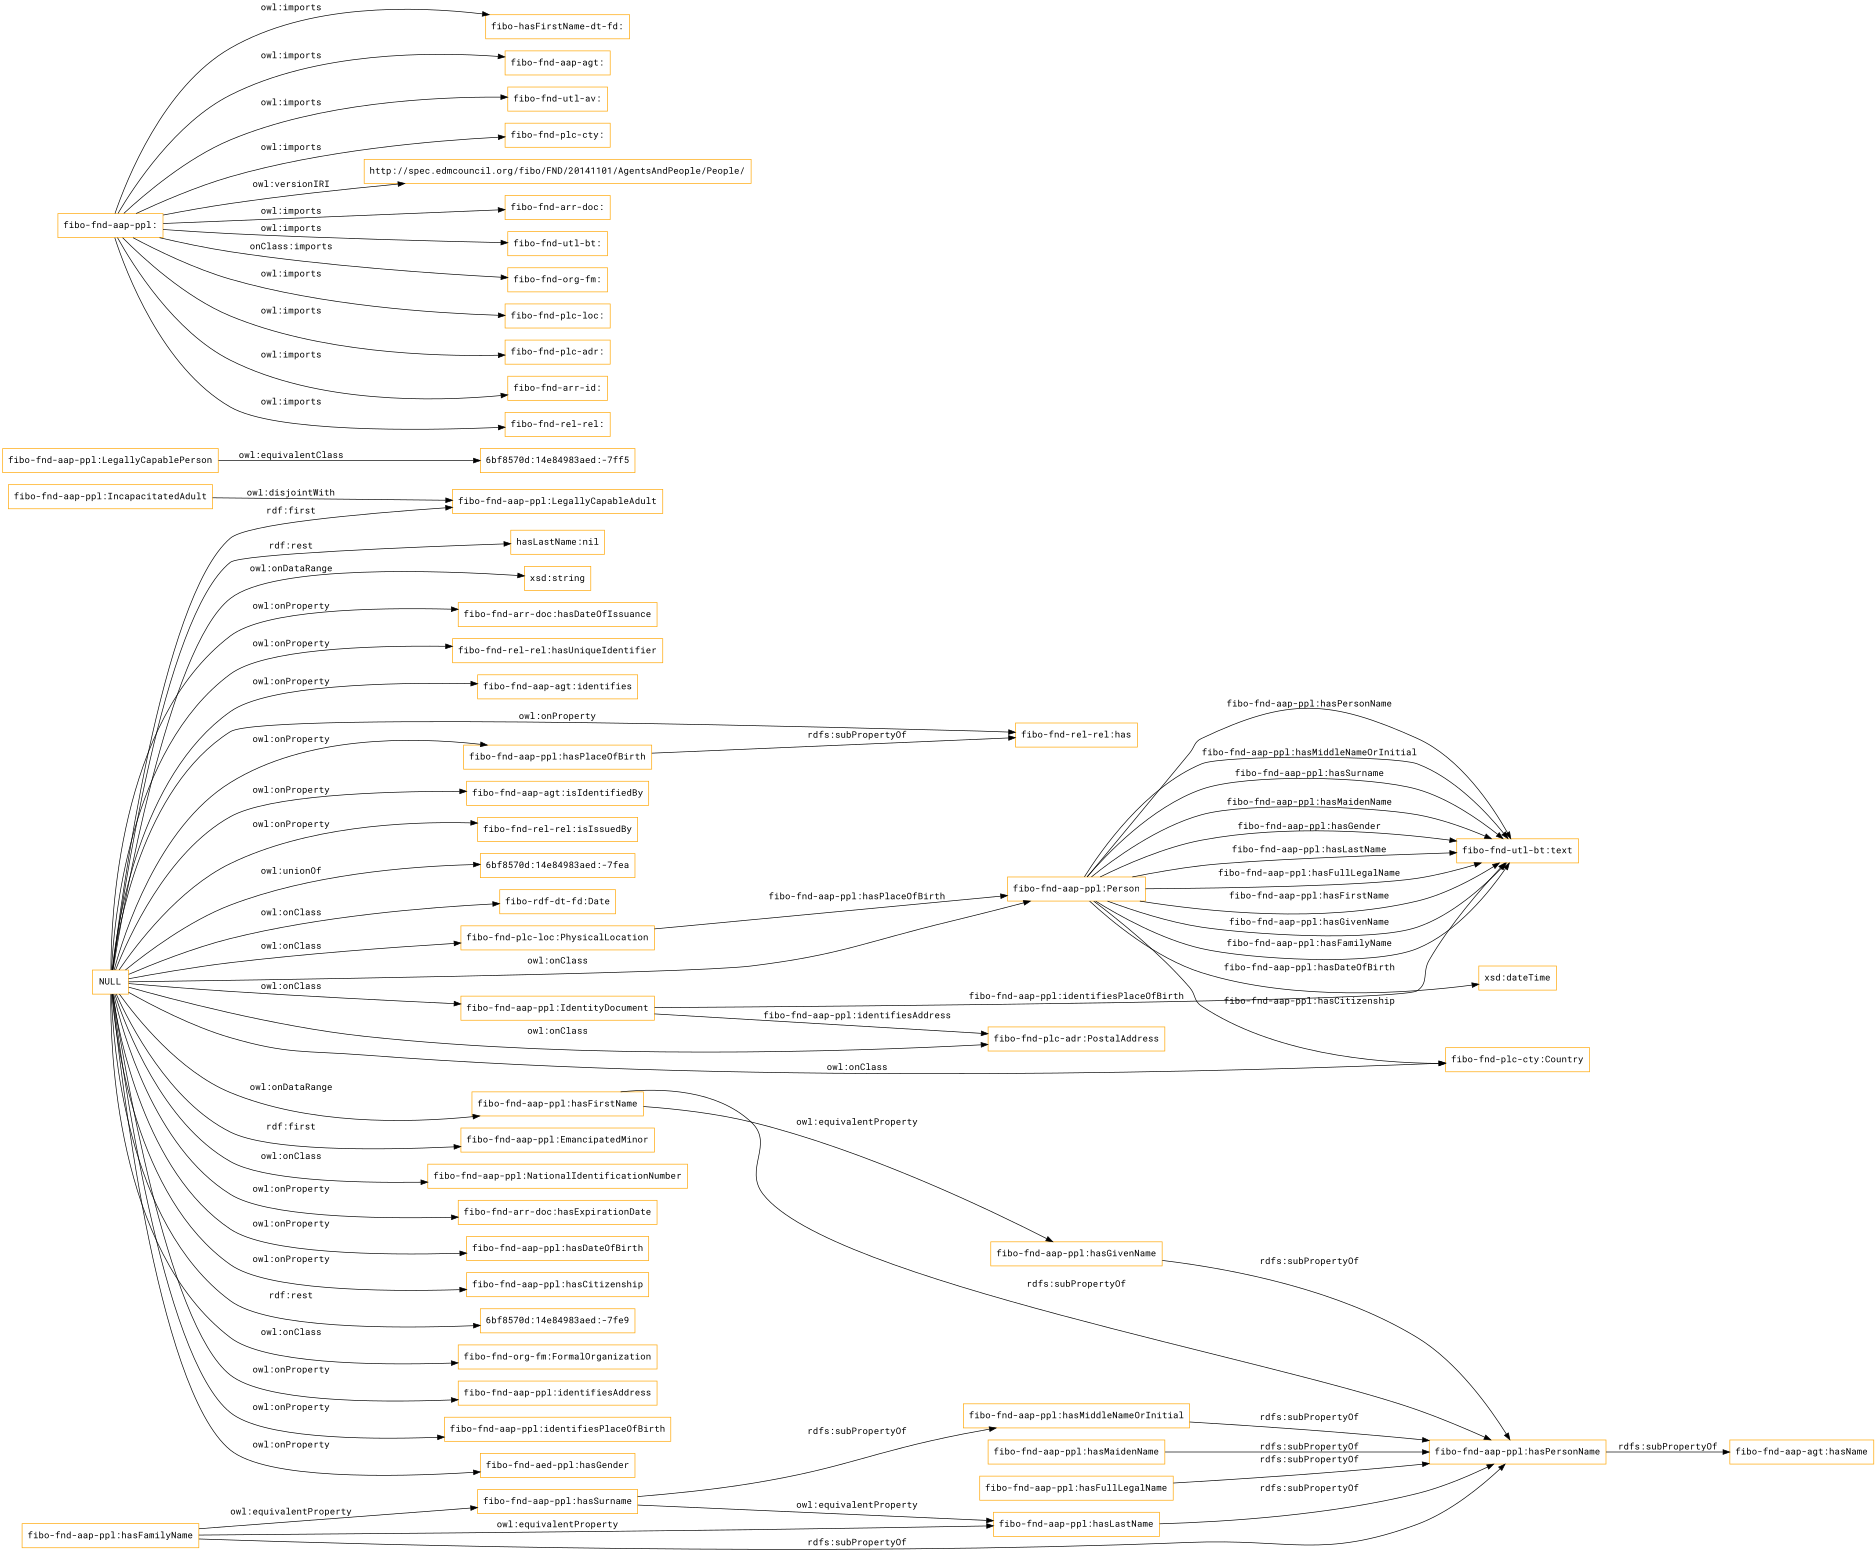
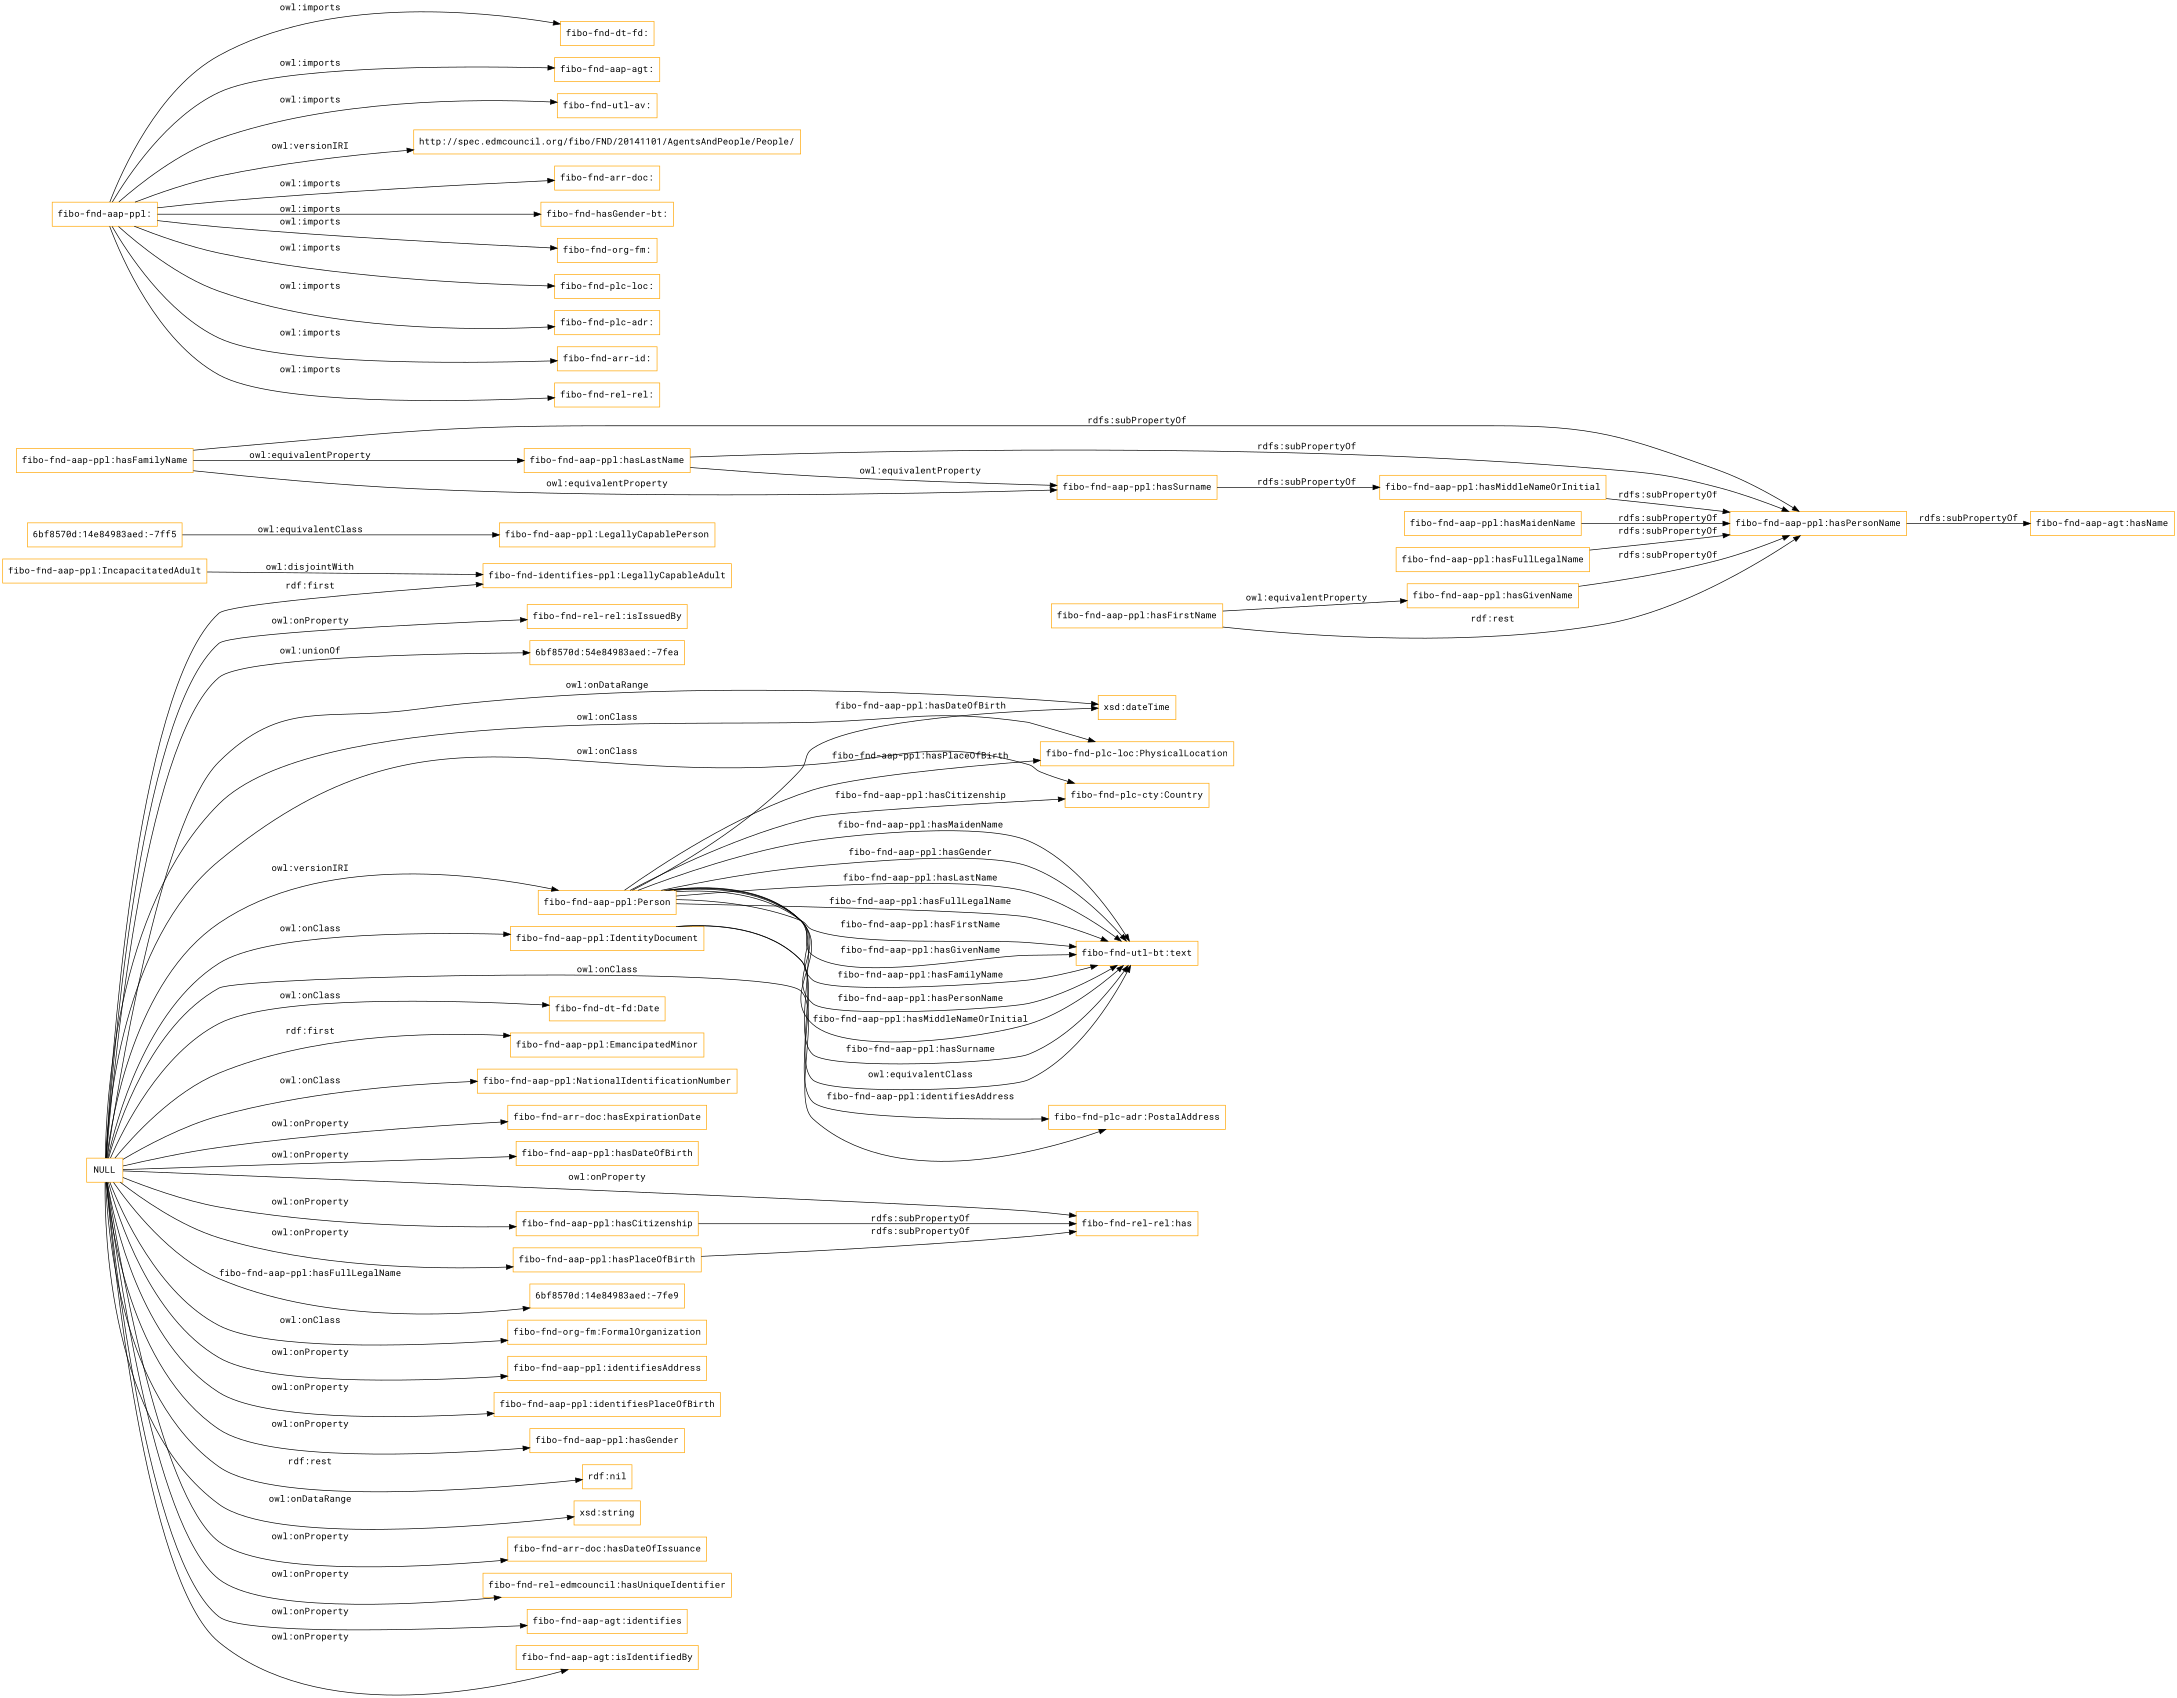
(558, 27) -> (607, 33)
(558, 135) -> none
(558, 244) -> (607, 214)
(291, 247) -> (310, 222)
(346, 461) -> (337, 535)
(558, 501) -> (607, 576)
(558, 542) -> (607, 1477)
(558, 651) -> (607, 1585)
(558, 866) -> (607, 653)
(558, 902) -> (607, 1009)
(827, 913) -> (817, 789)
(558, 961) -> (310, 869)
(1076, 996) -> (920, 1075)
(276, 1107) -> (441, 707)
none -> (884, 1224)
(1076, 1284) -> (1493, 619)
(291, 1296) -> (310, 1274)
(558, 1465) -> (607, 1441)
(812, 1513) -> (870, 479)
